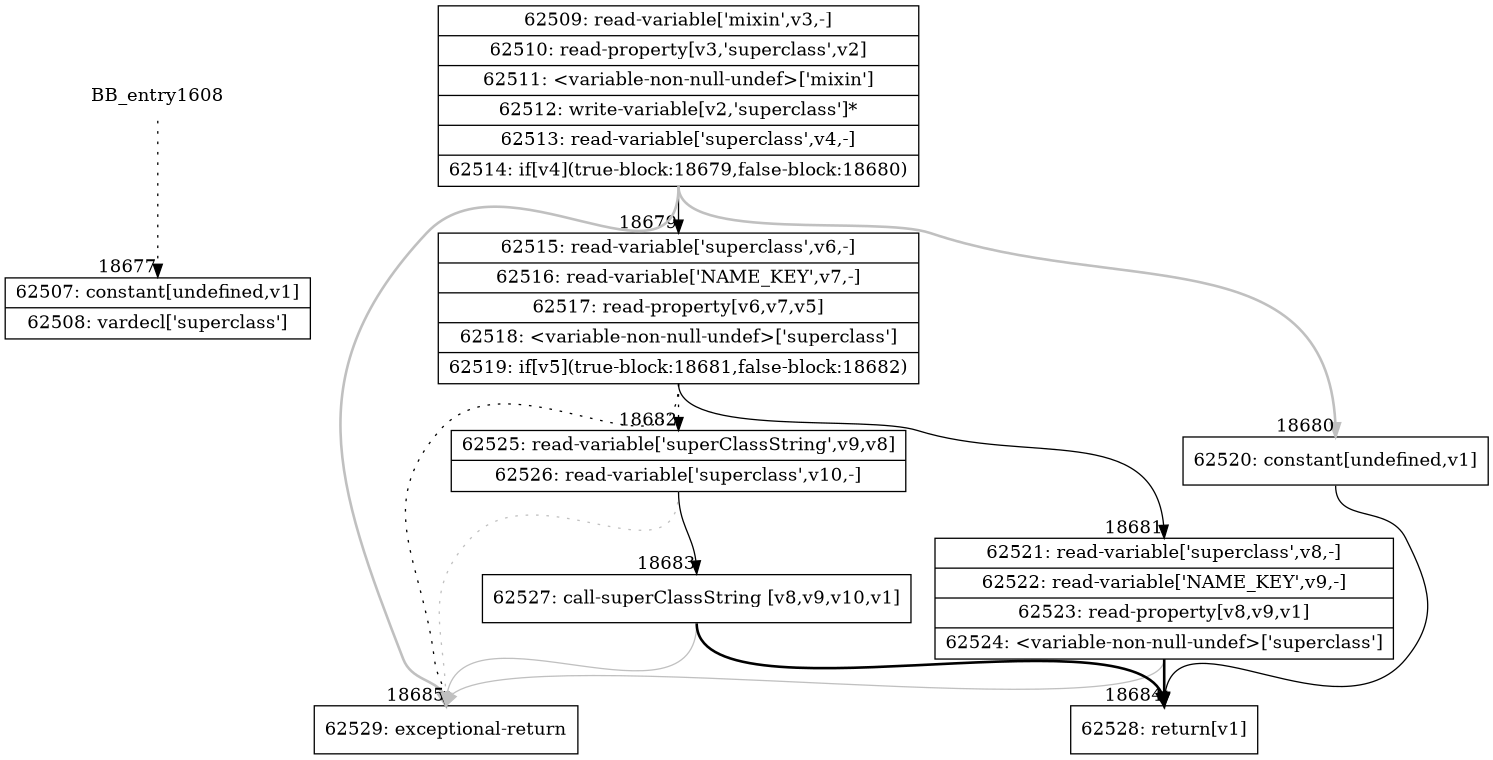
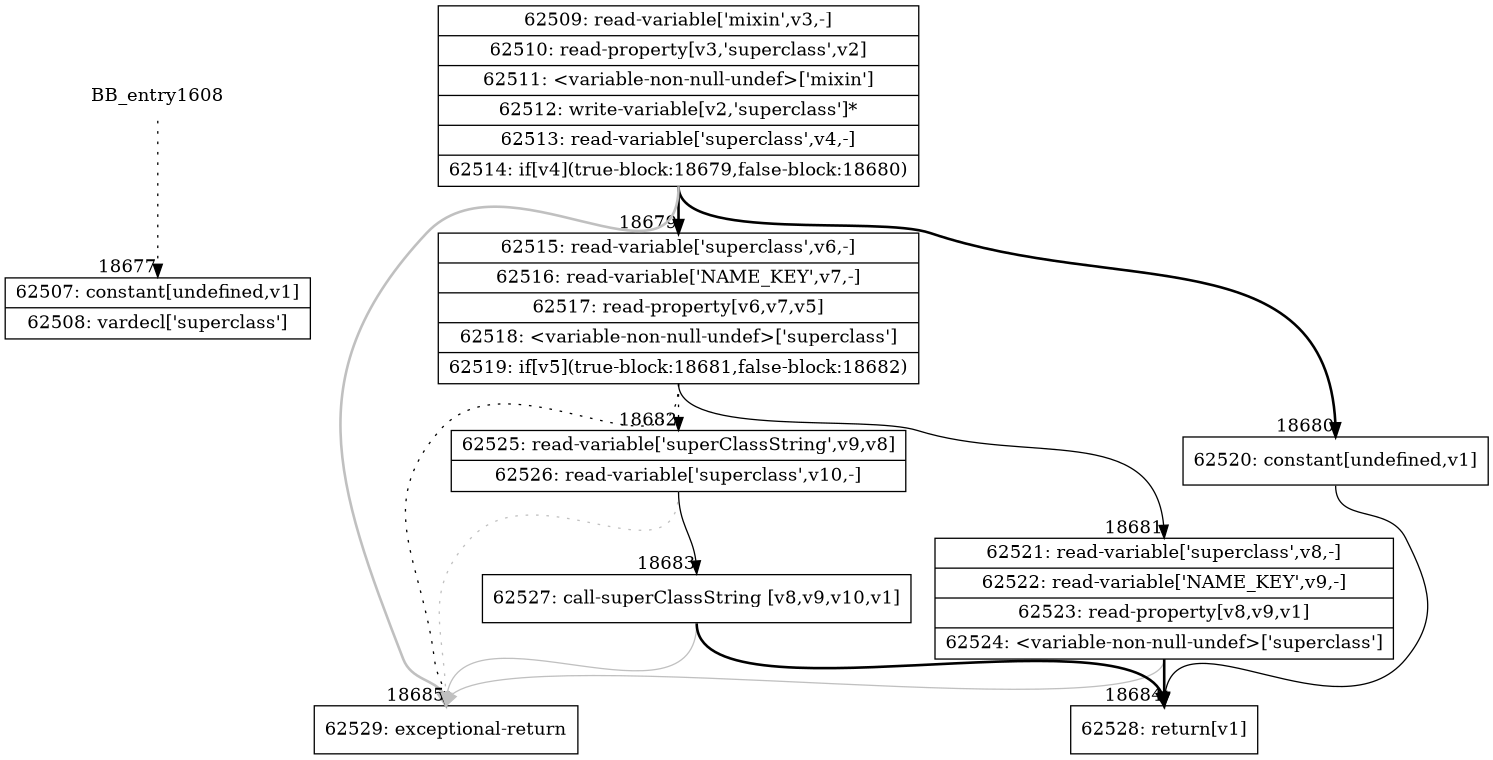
(679, 203) -> (679, 203)
(1038, 258) -> (1038, 258)
